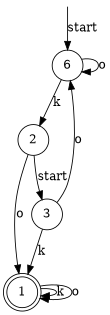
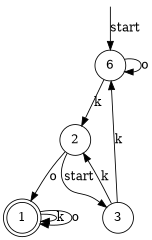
(78, 140) -> (118, 140)
(37, 247) -> (100, 182)
